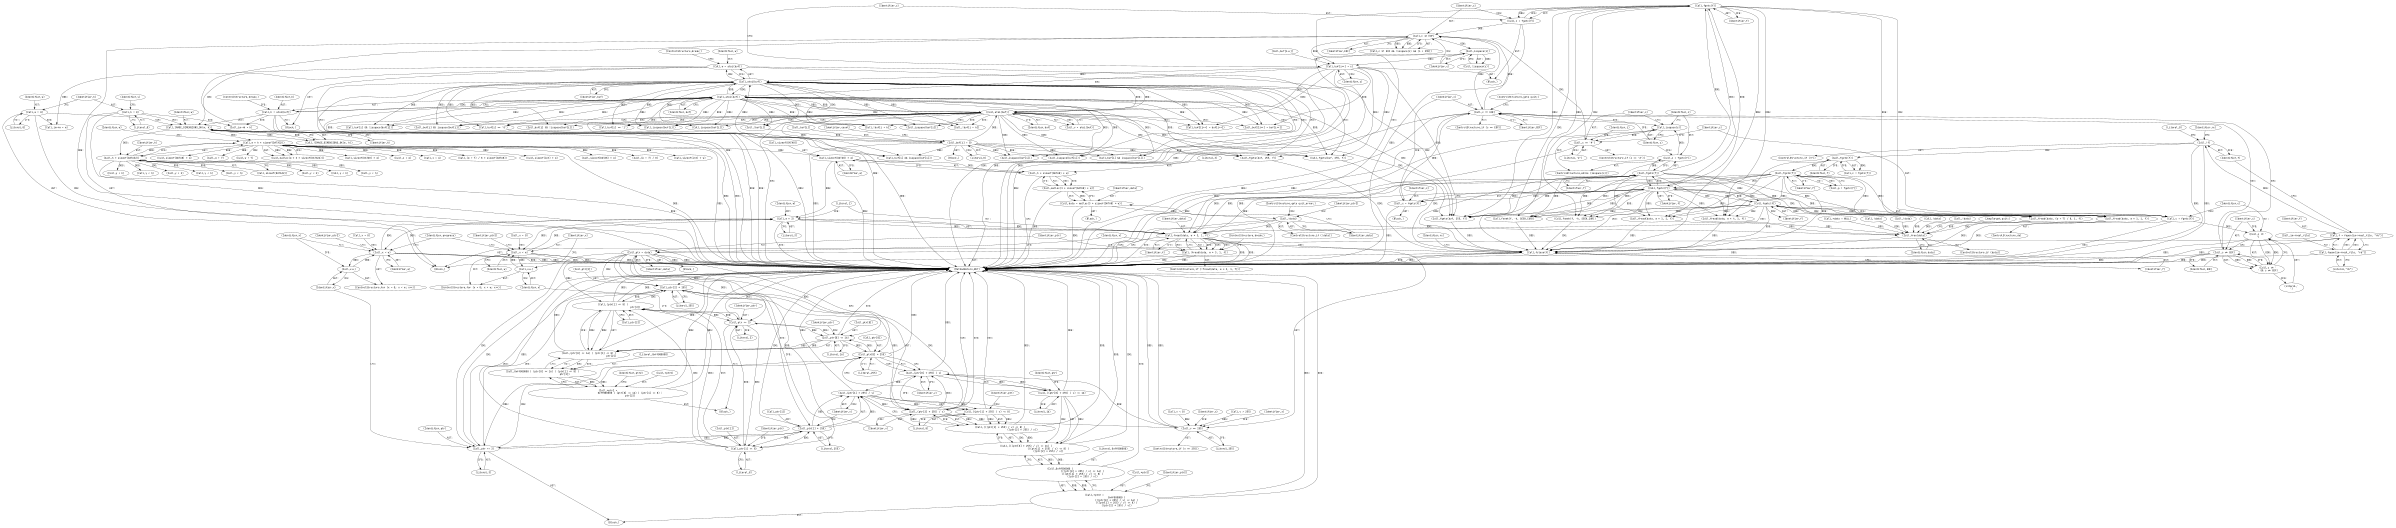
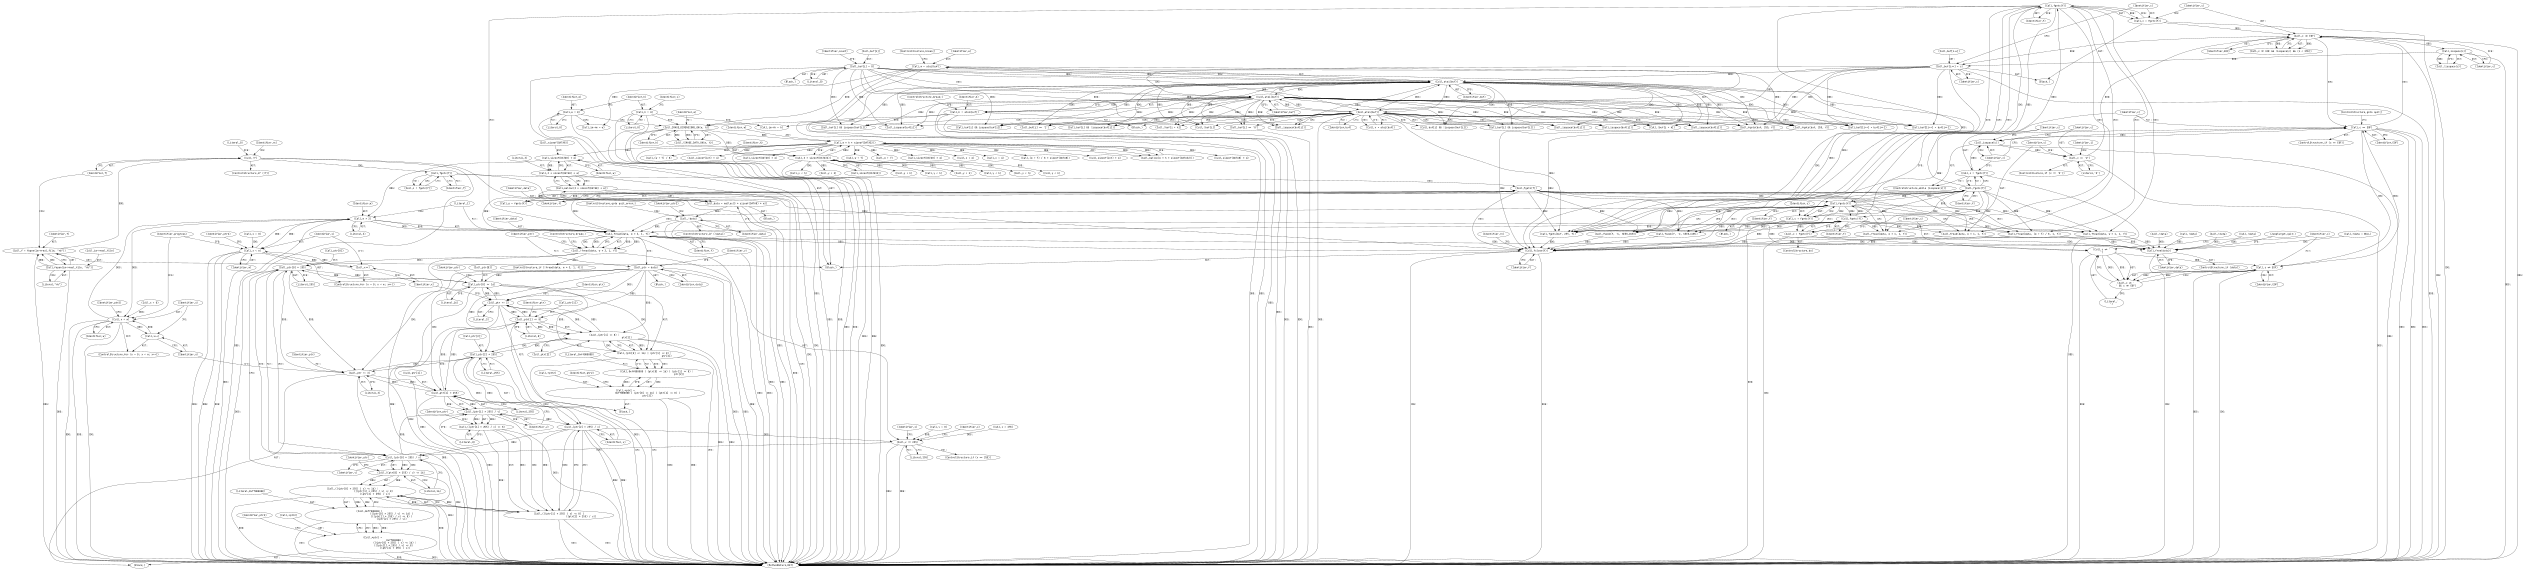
(854, 138) -> (1028, 96)
(329, 143) -> (694, 143)
none -> (1360, 242)
(813, 271) -> (637, 471)
(787, 287) -> (443, 258)
